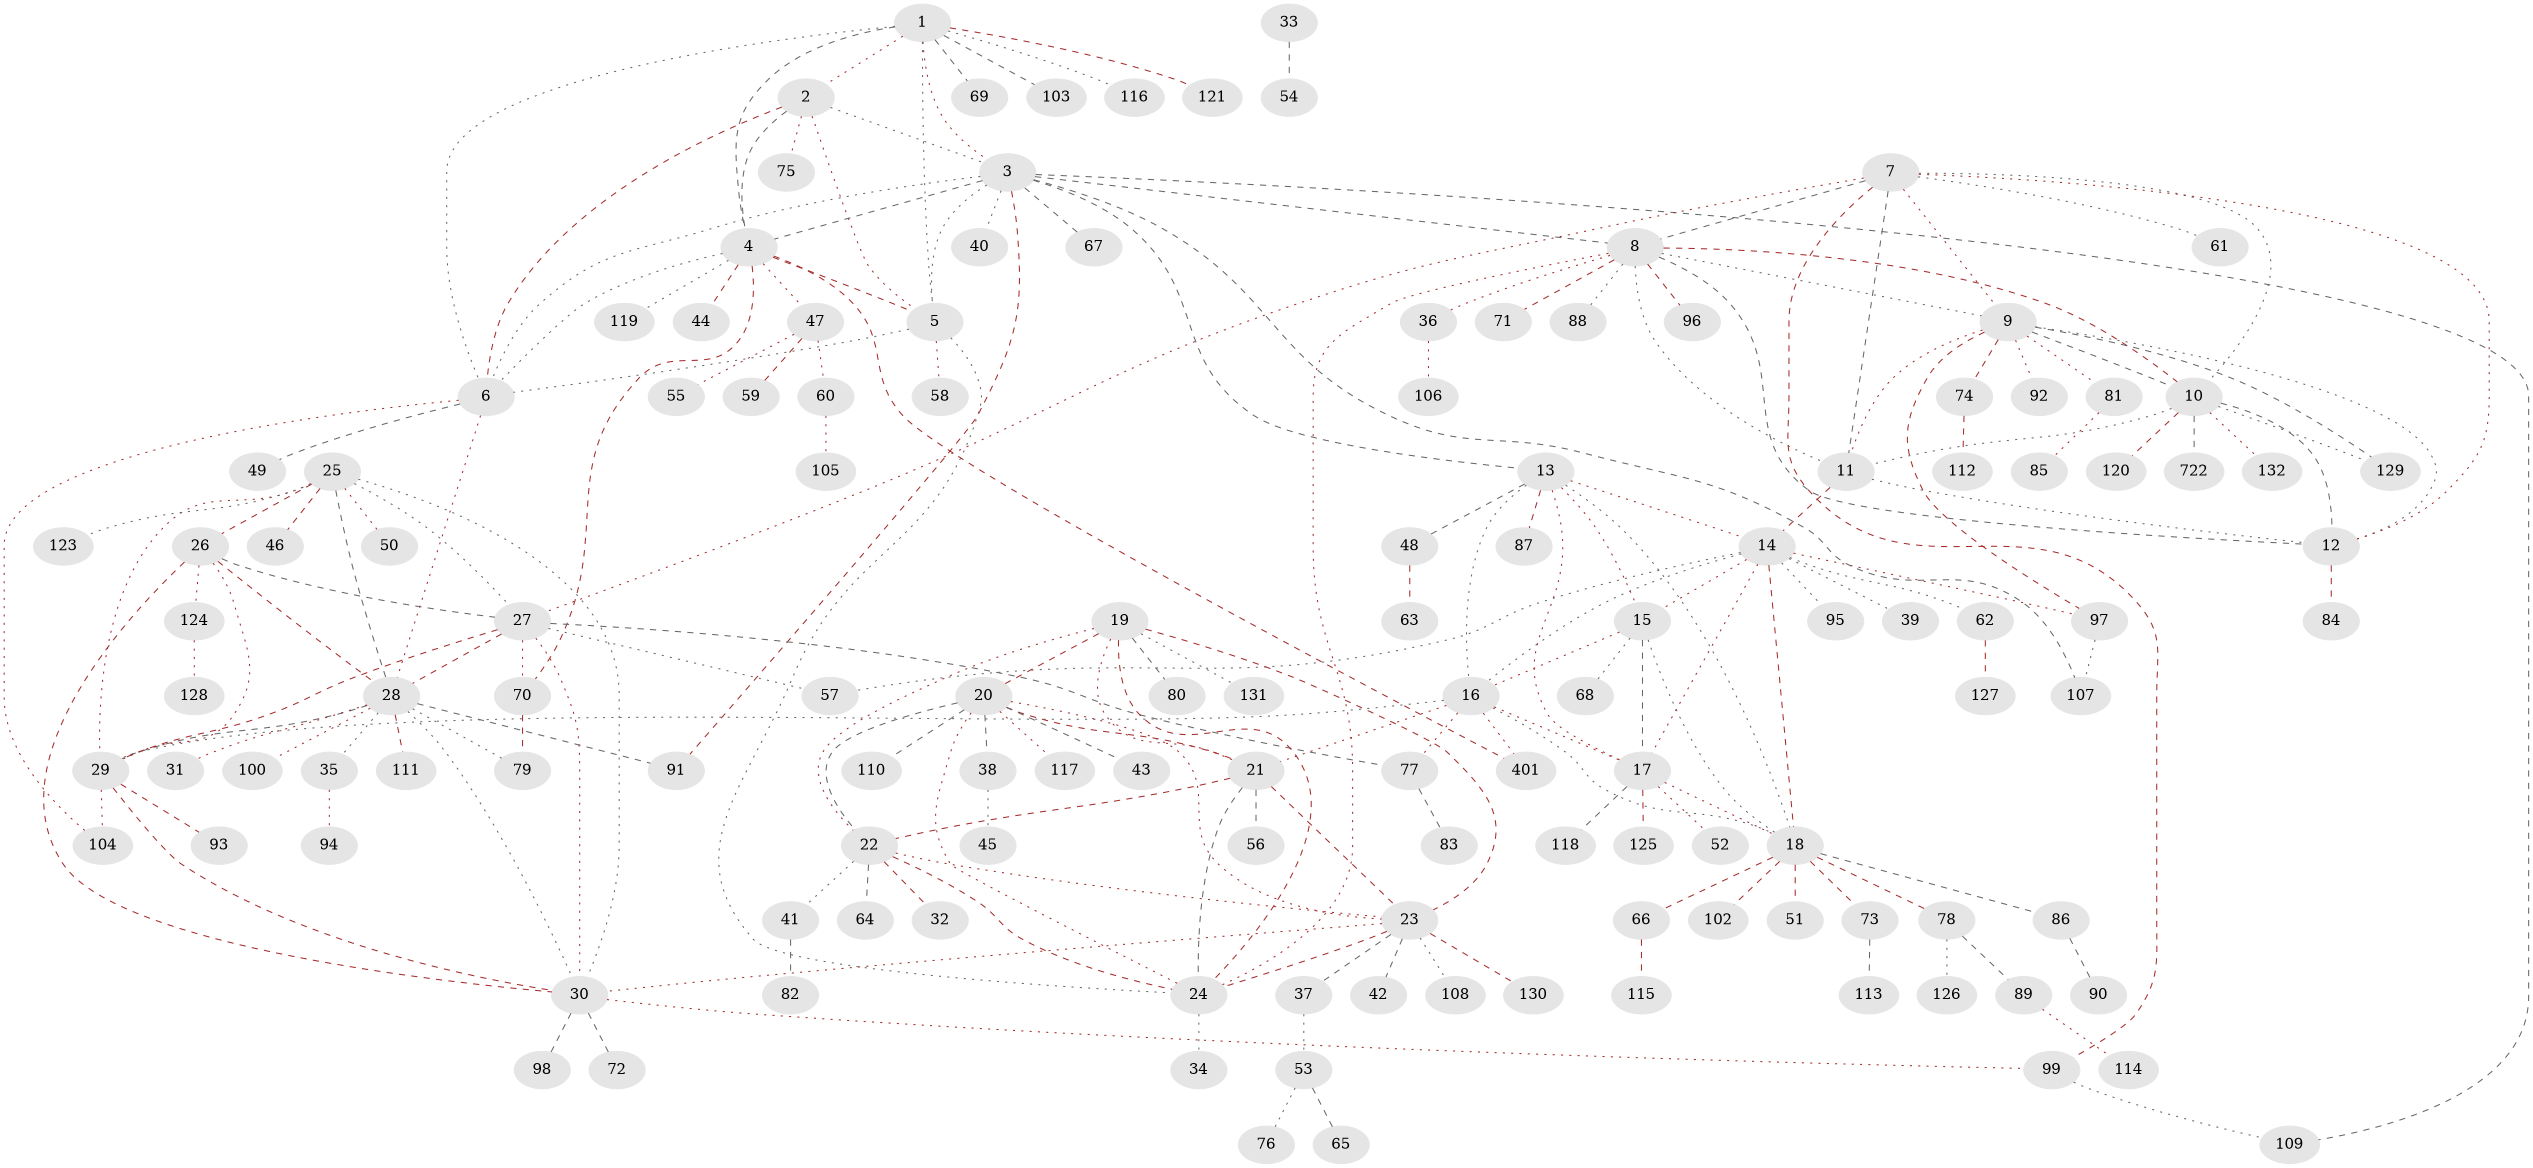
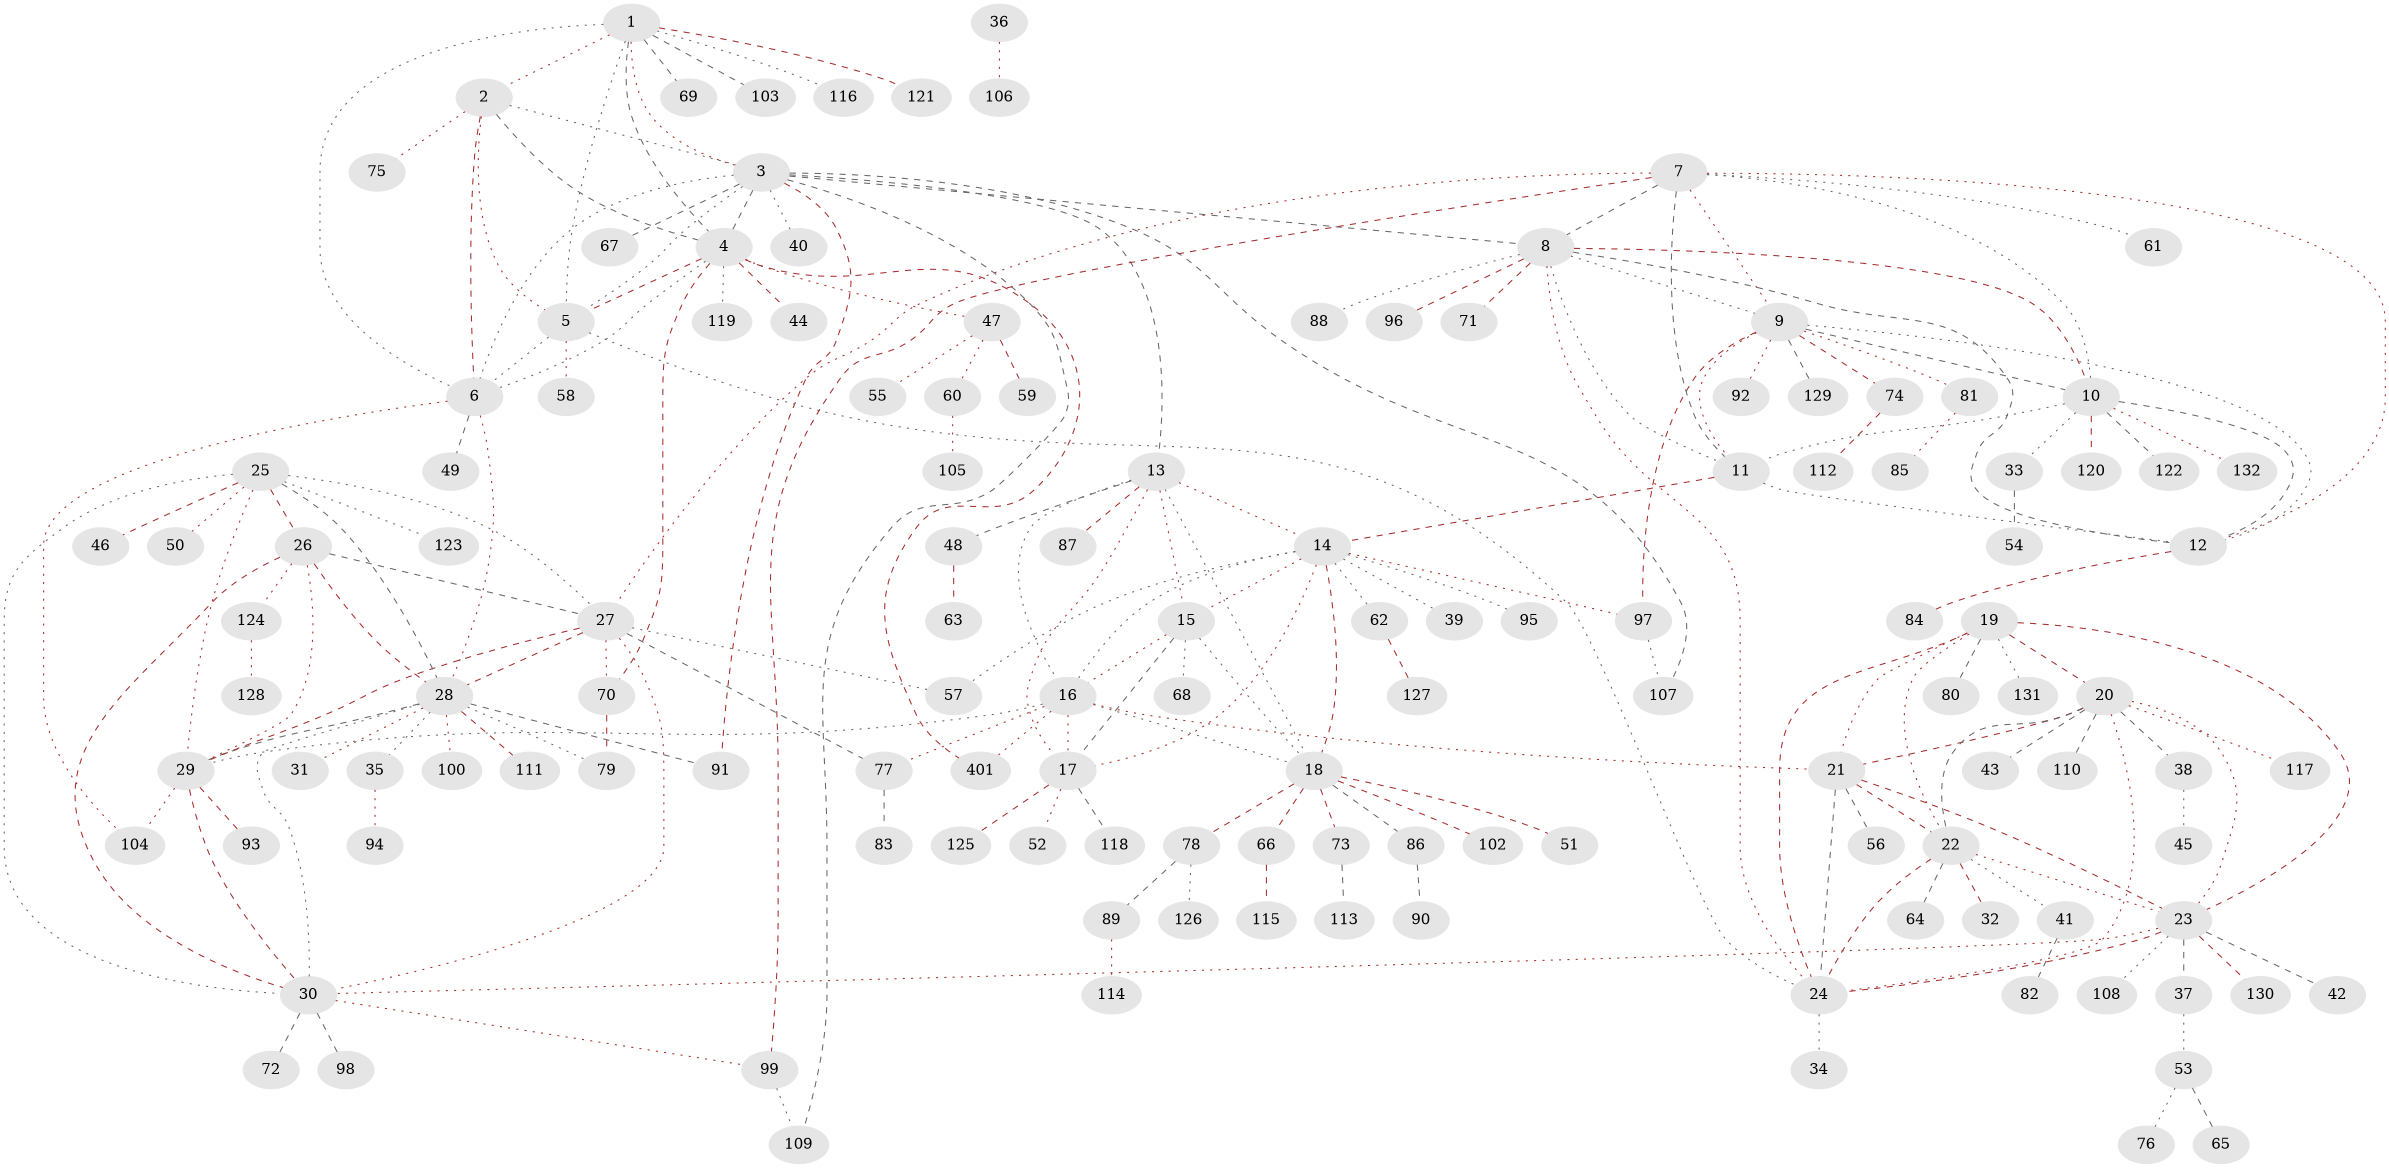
(1529, 280) -> none
(2307, 439) -> (2053, 434)
(2194, 472) -> (2169, 472)
(1719, 808) -> none
